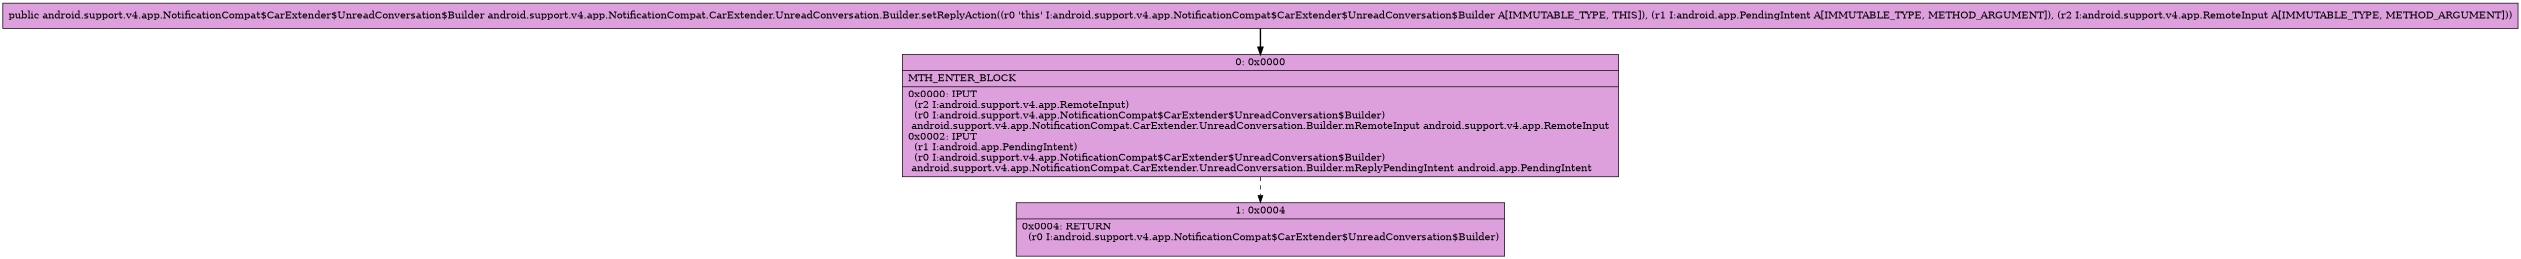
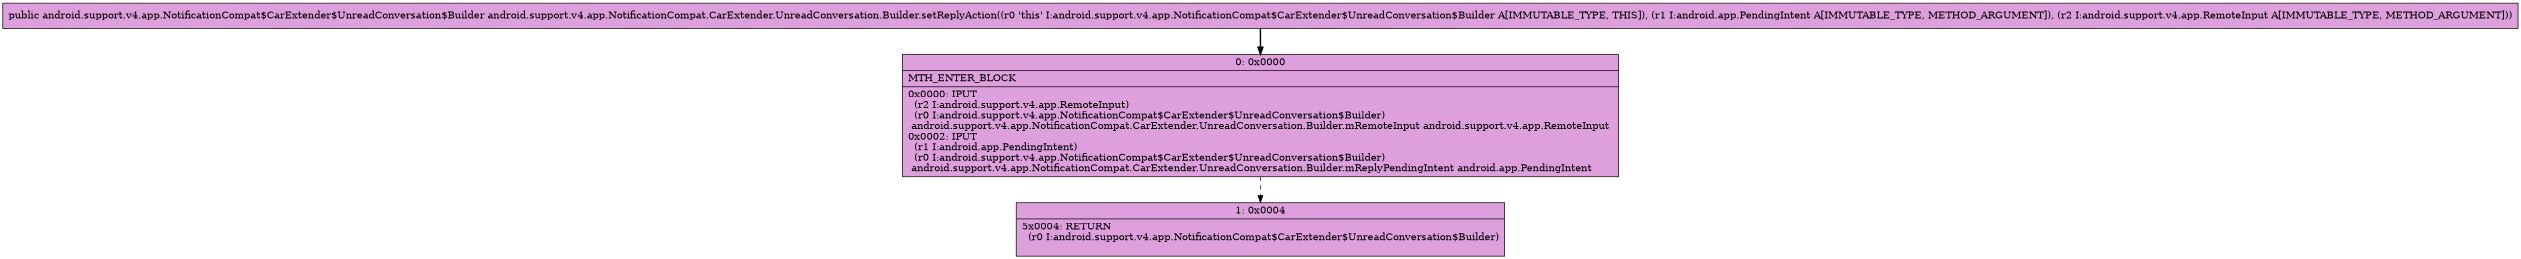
(1070, 227) -> (1070, 227)
